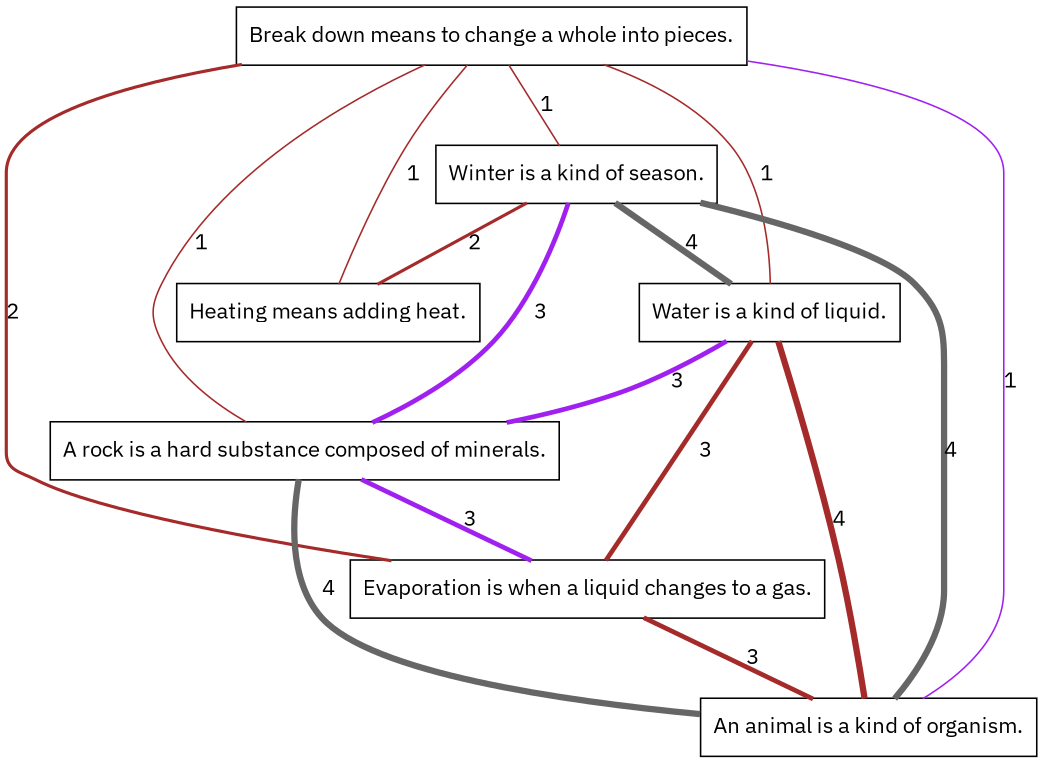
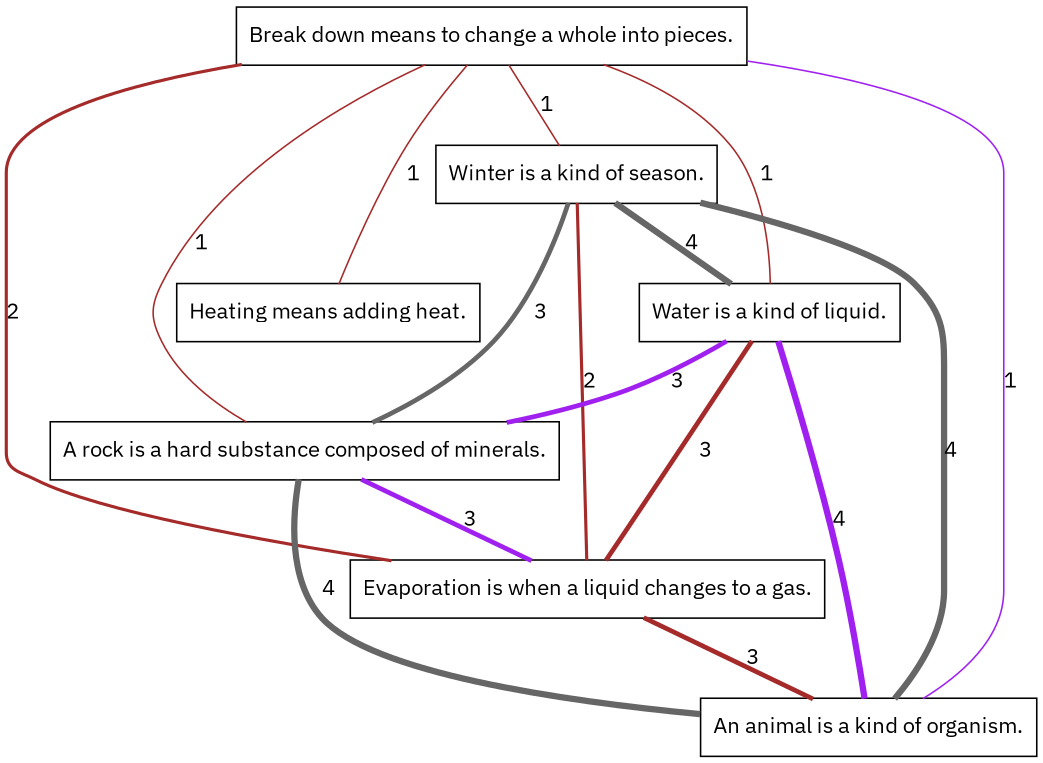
(452, 244) -> (582, 382)
(497, 337) -> (497, 337)
(829, 518) -> (829, 518)
